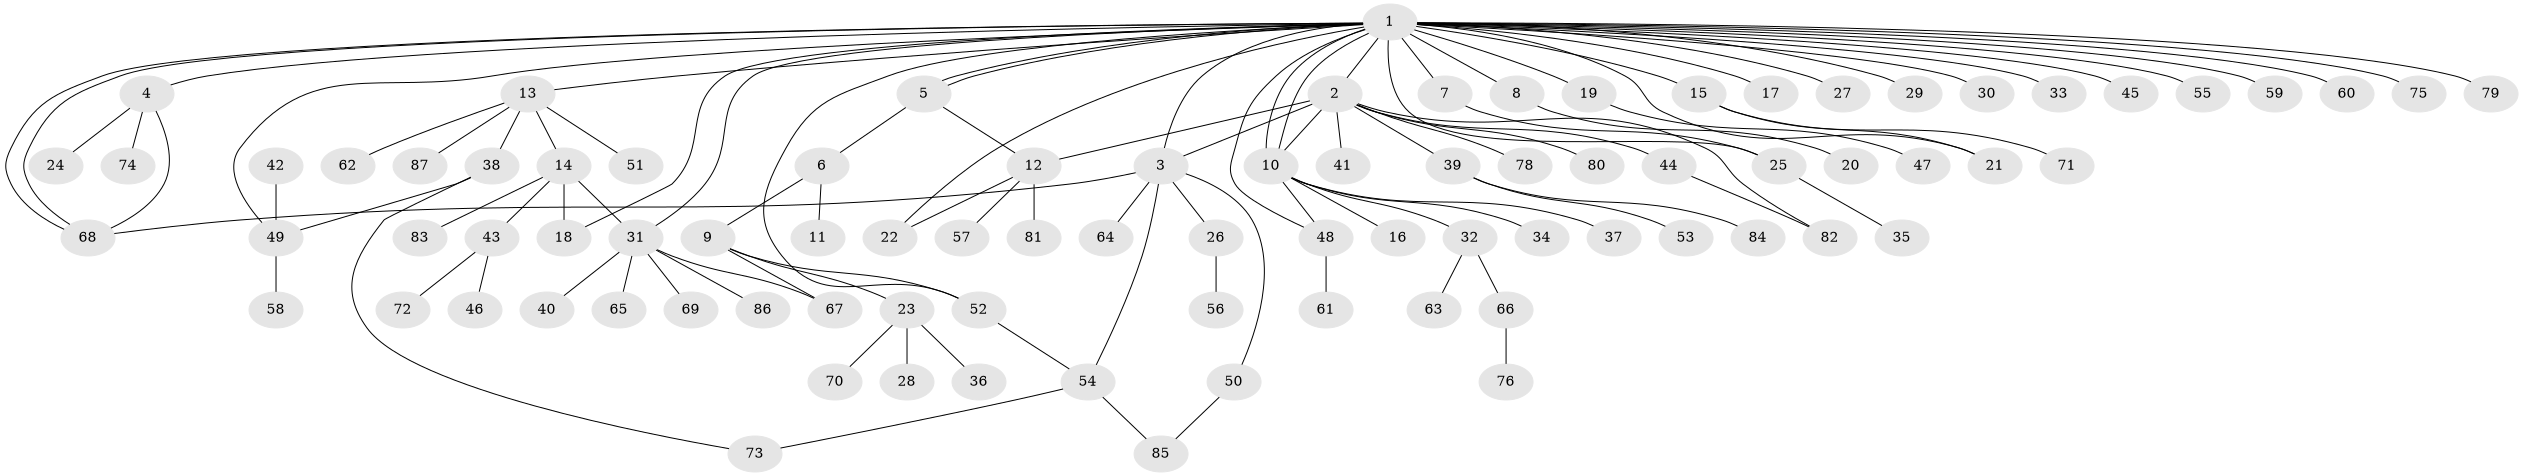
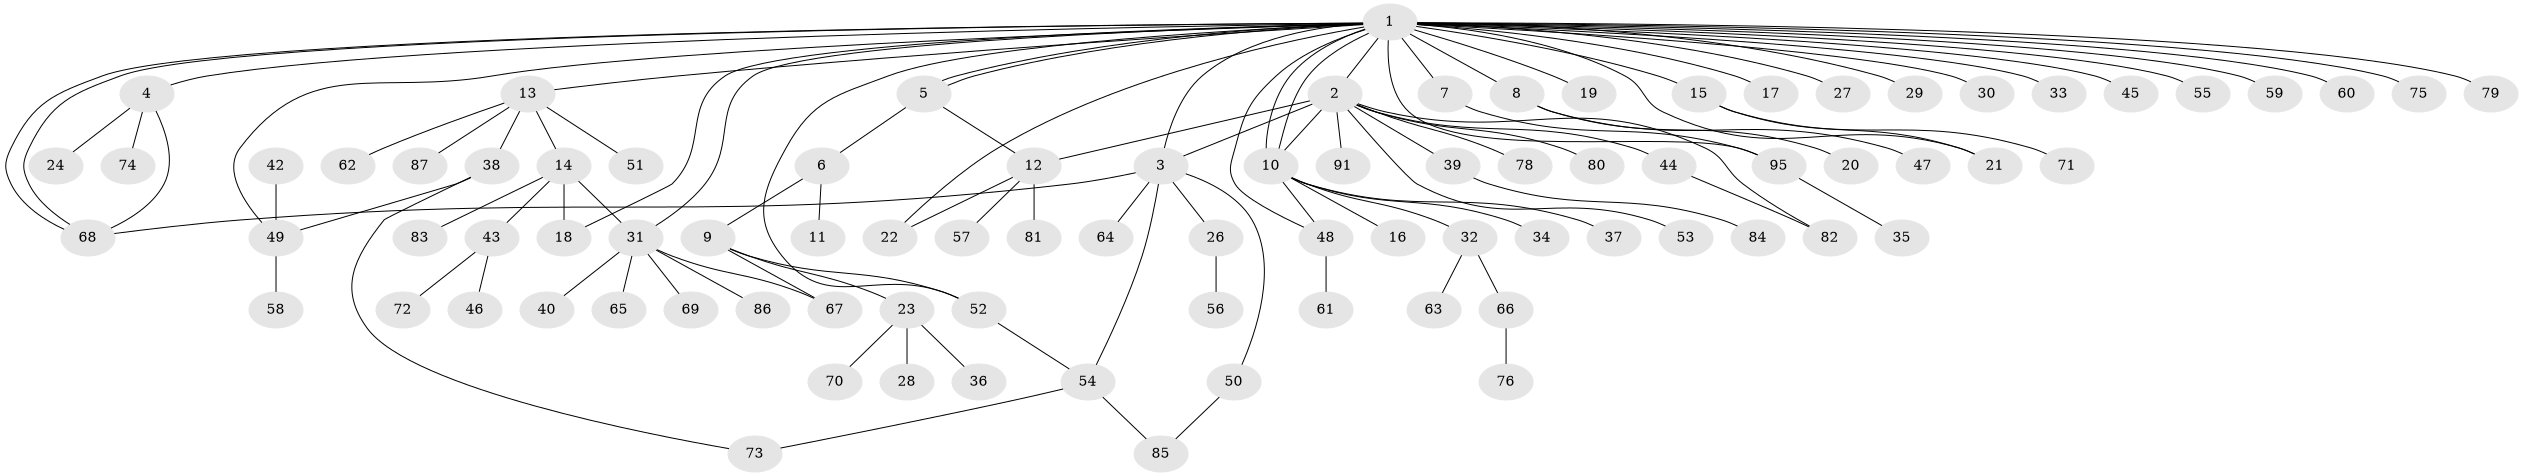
(1757, 129) -> (1766, 130)
(1343, 166) -> (1343, 166)
(1779, 166) -> (1779, 166)
(1609, 208) -> (1438, 193)
